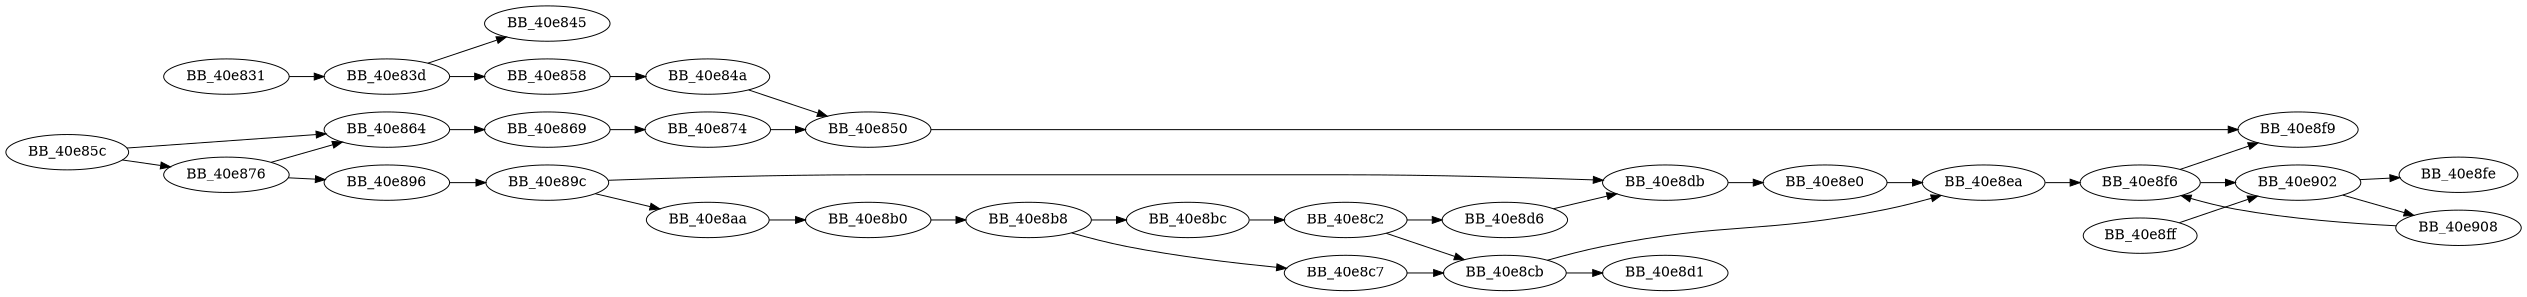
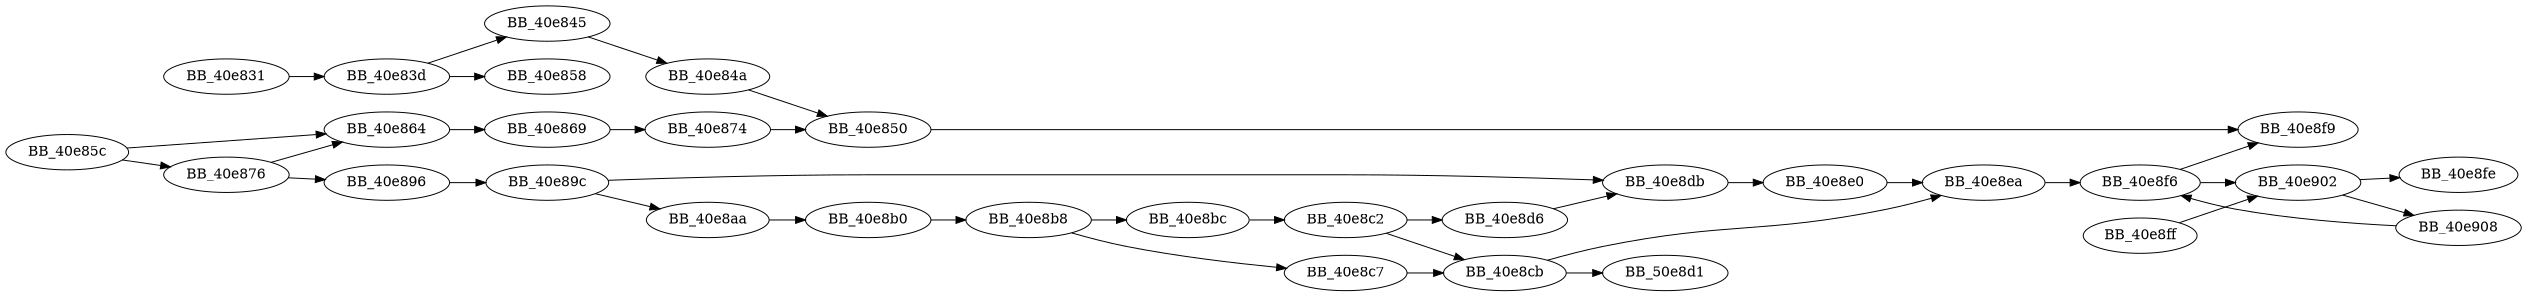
(623, 77) -> (623, 48)
(1665, 273) -> (1665, 273)
